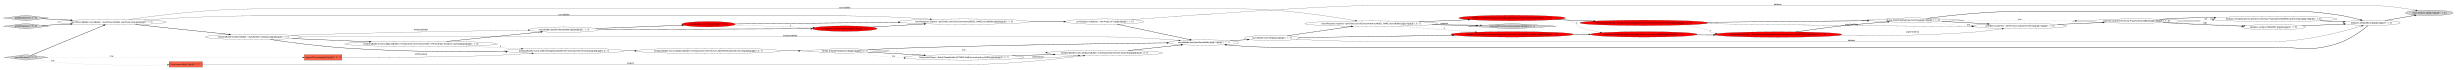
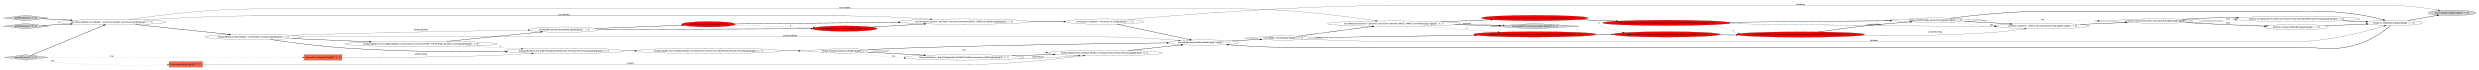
(1272, 38) -> (1283, 38)
